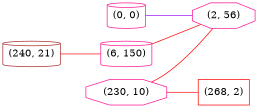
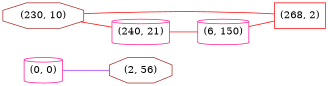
(224, 16) -> (141, 70)
(176, 34) -> (261, 24)
(32, 54) -> (141, 32)
(185, 58) -> (96, 25)
(126, 92) -> (43, 16)
